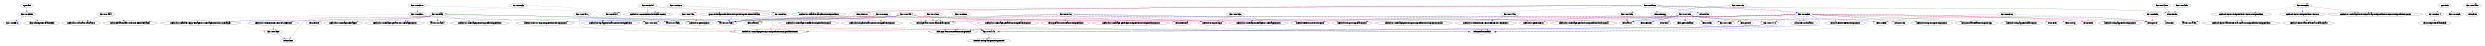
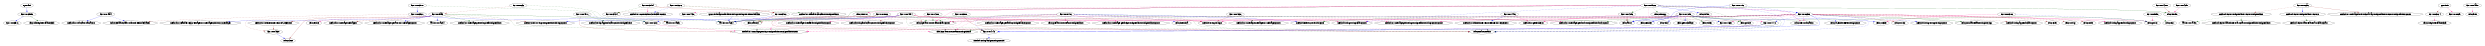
(699, 23) -> none
